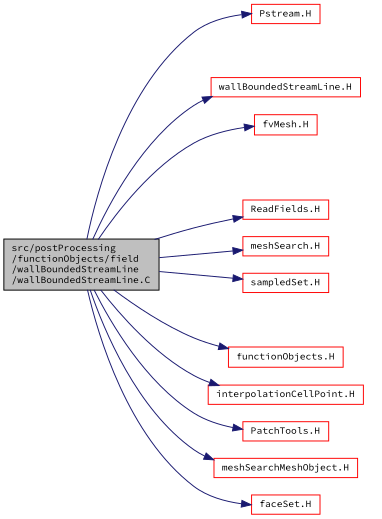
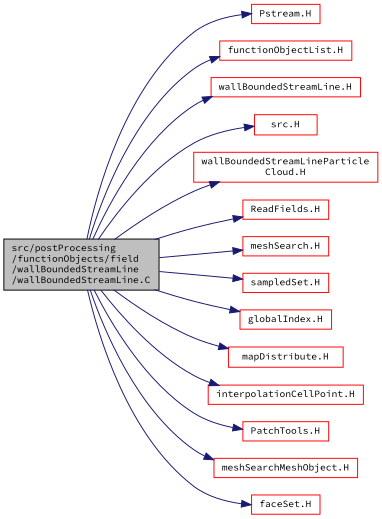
none -> (286, 51)
(286, 125) -> (286, 125)
none -> (286, 167)
none -> (286, 320)
(286, 357) -> (286, 357)
